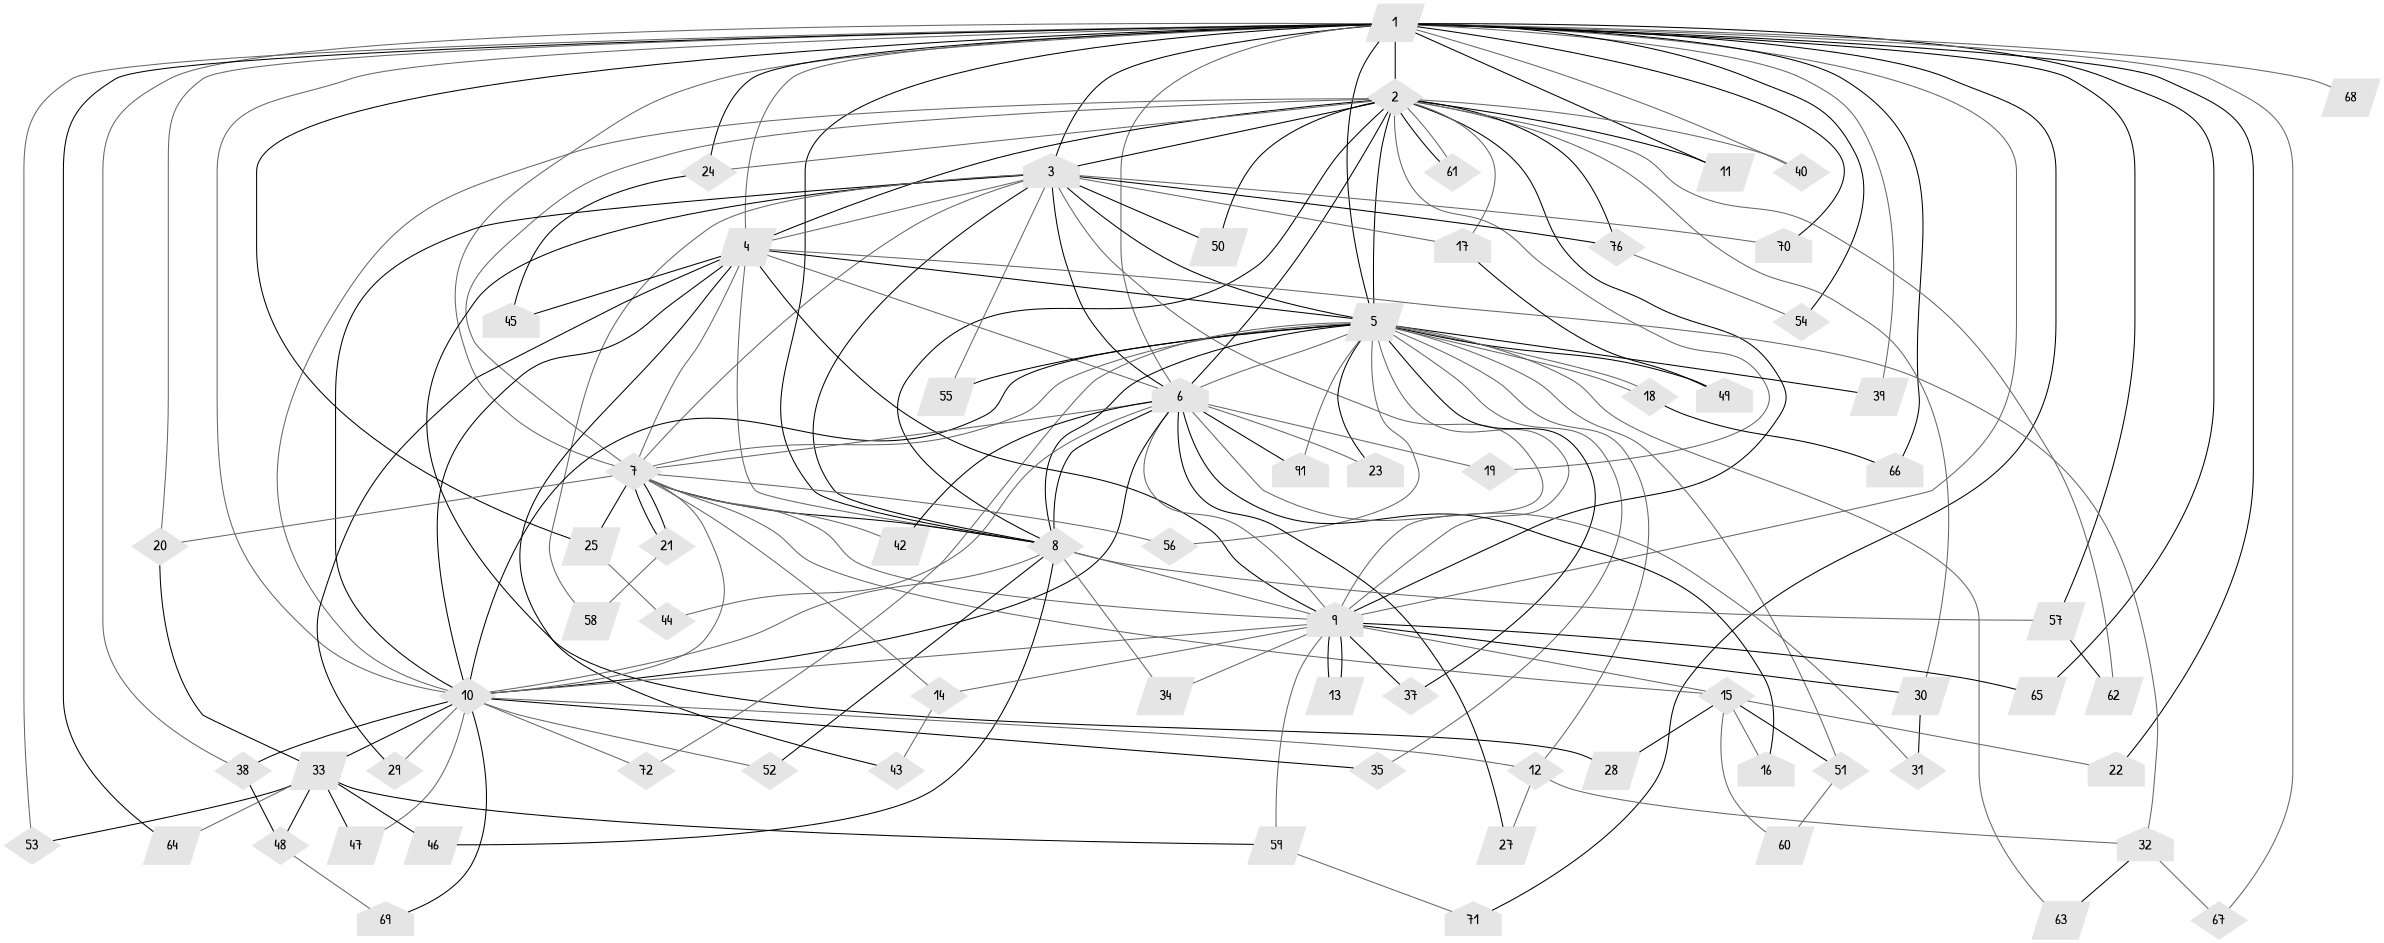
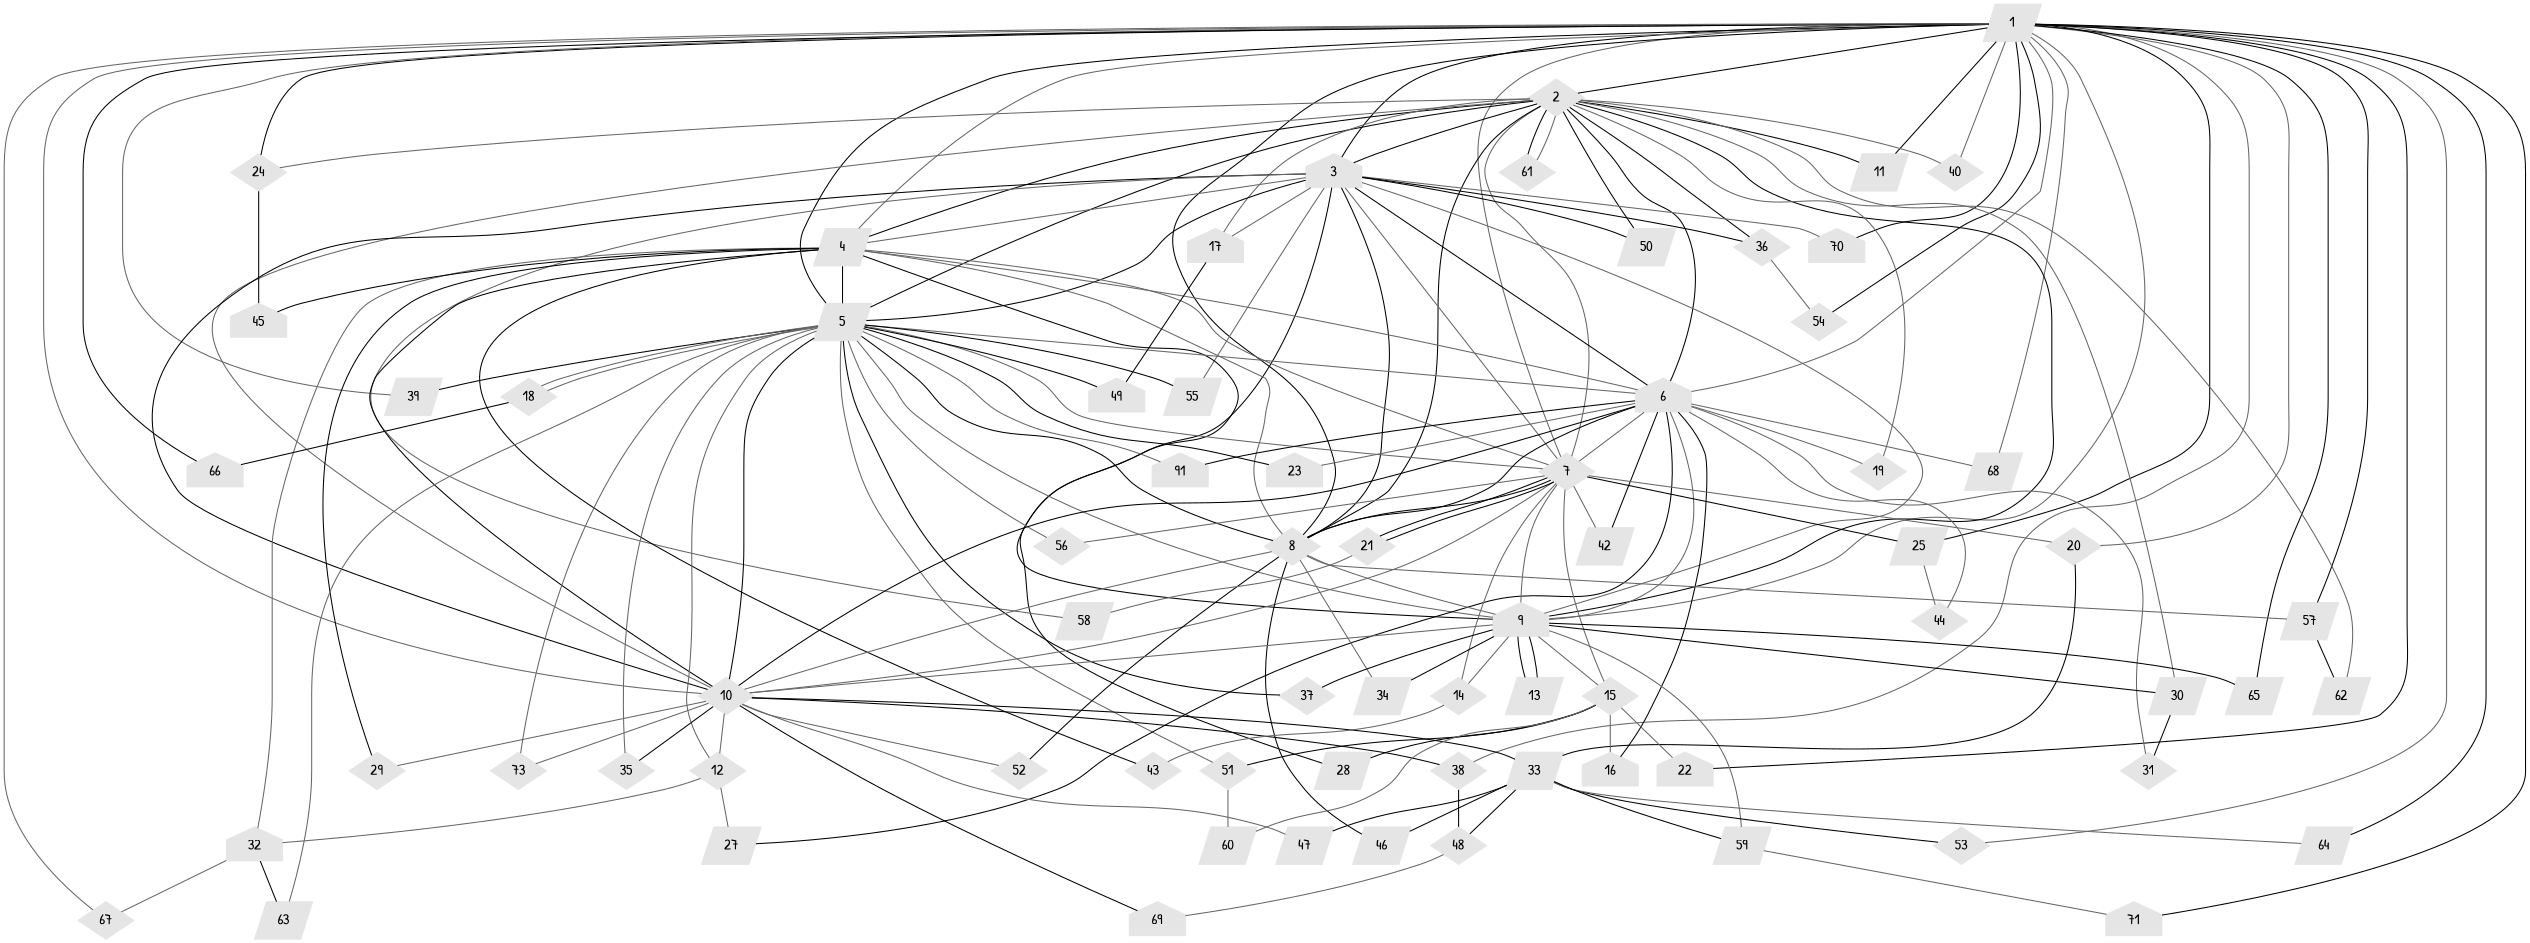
(1617, 247) -> (1762, 247)
none -> (1832, 434)
(1250, 659) -> (1453, 658)
(646, 771) -> (518, 771)
